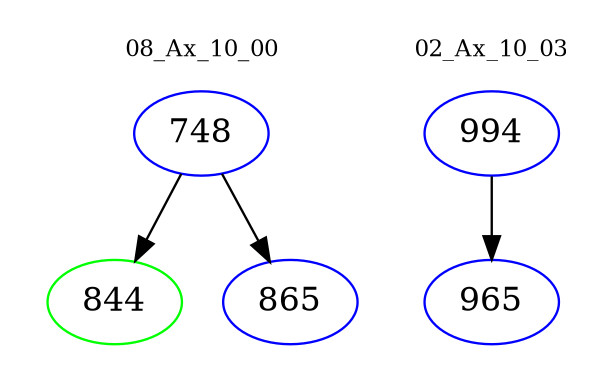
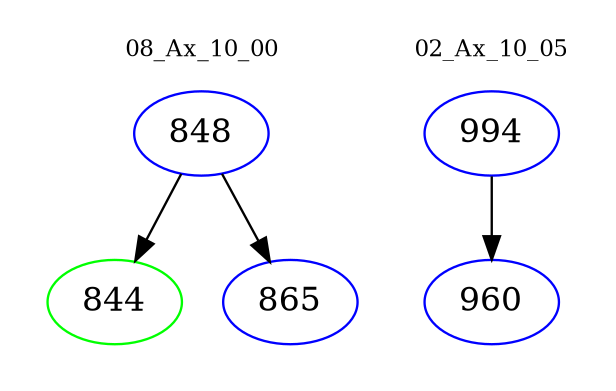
(492, 50) -> (492, 50)
(201, 133) -> (201, 133)
(492, 302) -> (492, 302)
